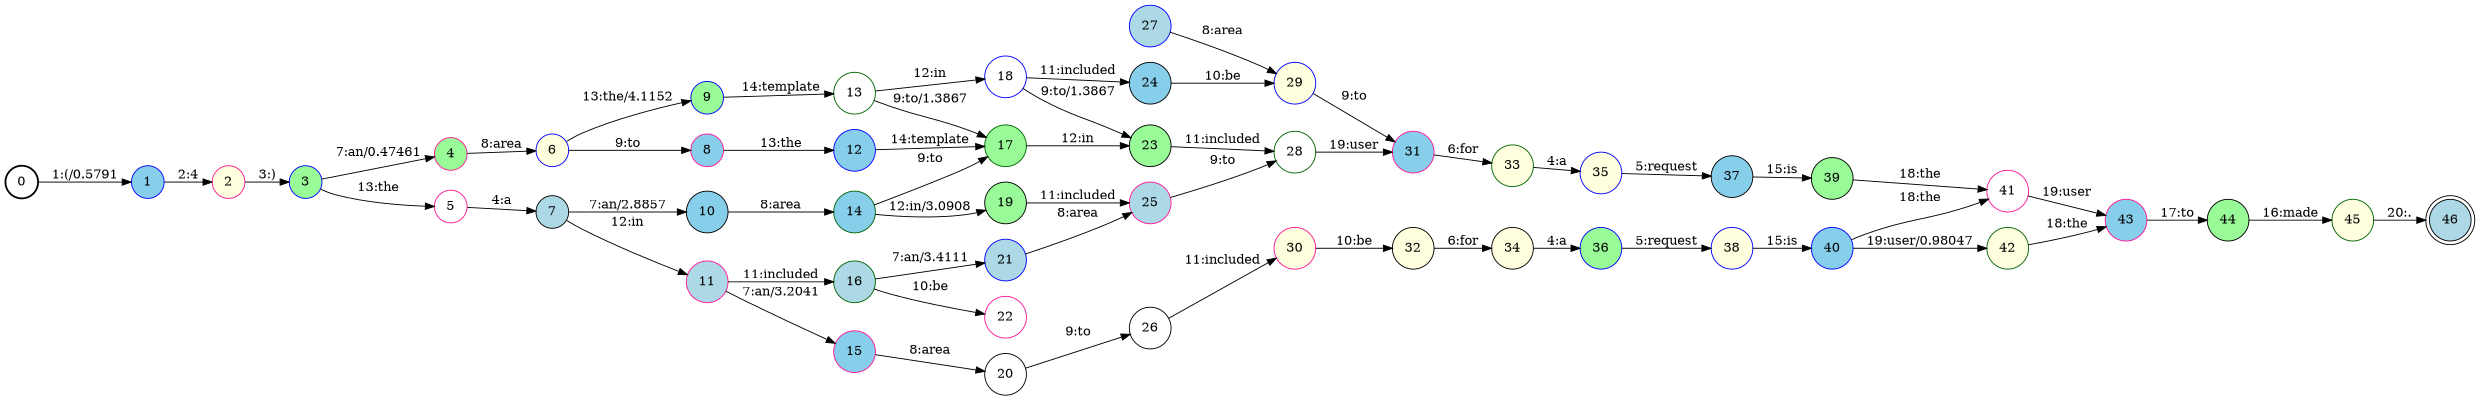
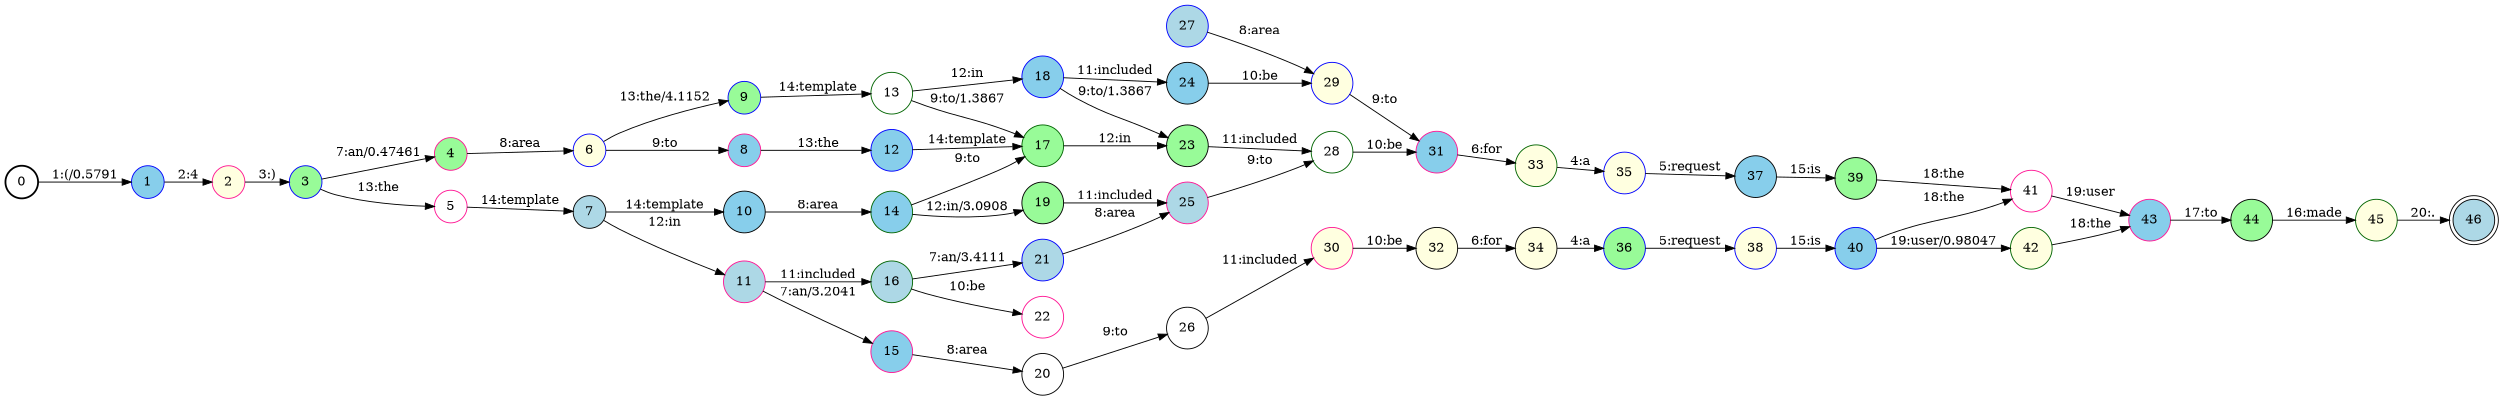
(1006, 77) -> (1043, 77)
(1354, 145) -> (1384, 145)
(502, 201) -> (520, 201)
(628, 205) -> (665, 205)
